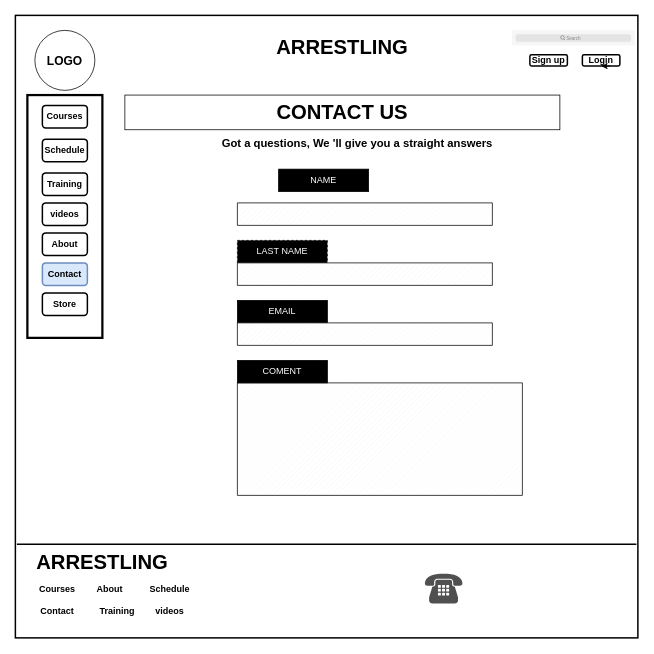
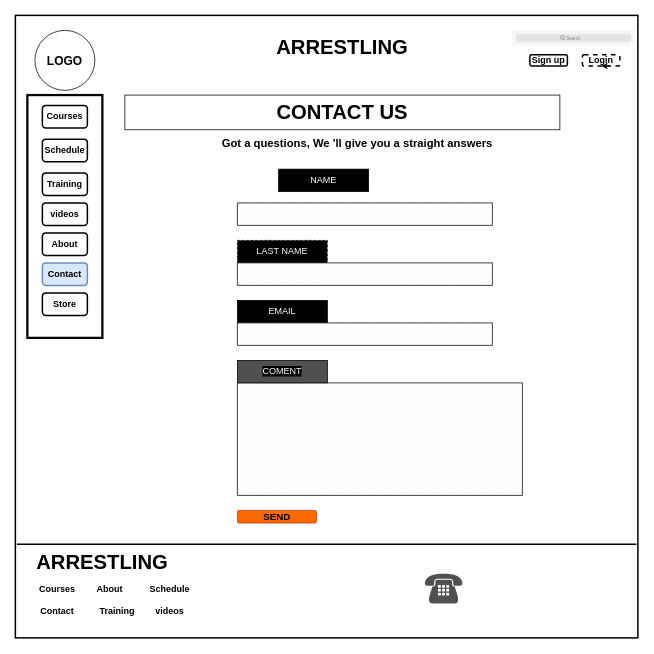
(601, 60) -> (601, 60)
(282, 372) -> (282, 372)
none -> (277, 517)
